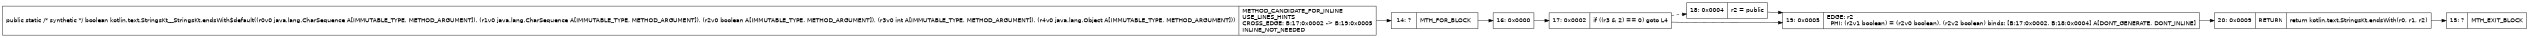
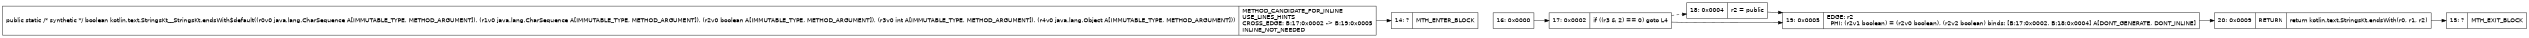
(1445, 20) -> (1445, 20)
(1483, 21) -> none
